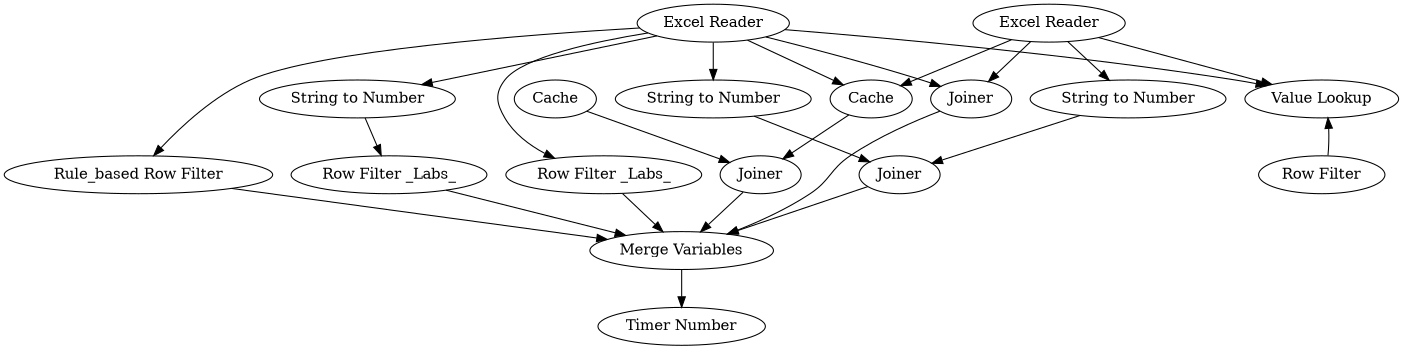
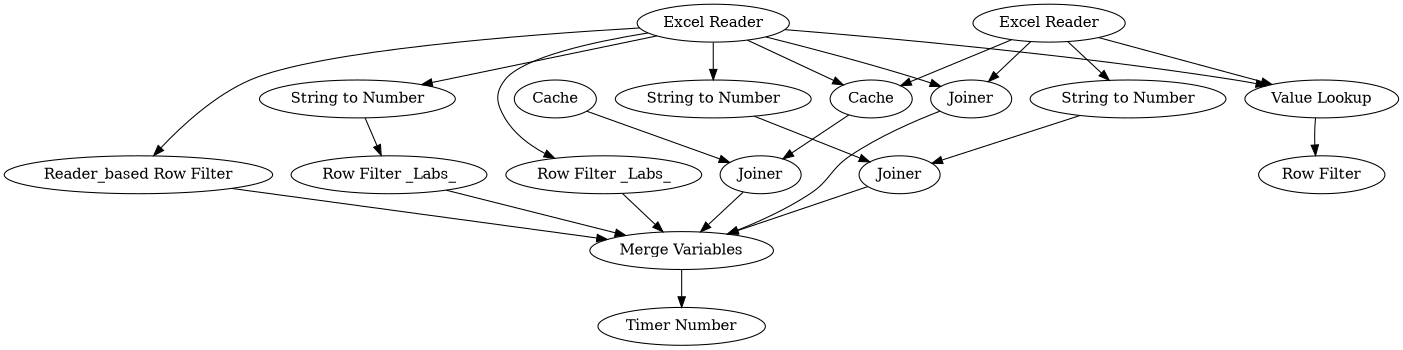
(1329, 142) -> (1315, 131)
(138, 175) -> (138, 175)
